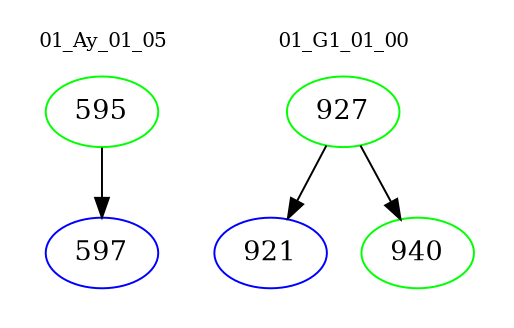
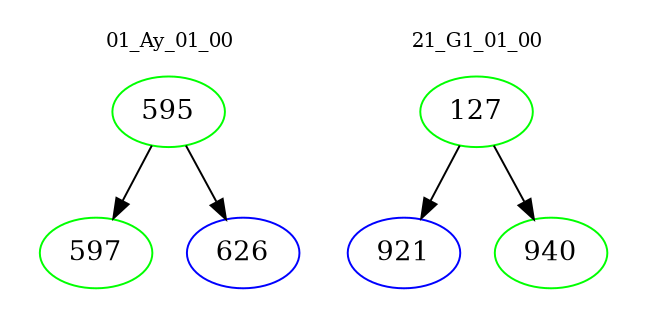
(103, 42) -> (170, 42)
(344, 42) -> (478, 42)
(343, 112) -> (477, 112)
(102, 253) -> (96, 253)
none -> (243, 253)
